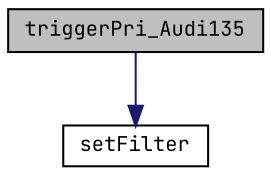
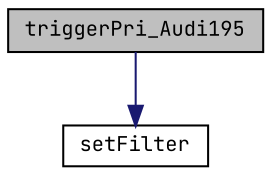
(136, 31) -> (136, 31)
